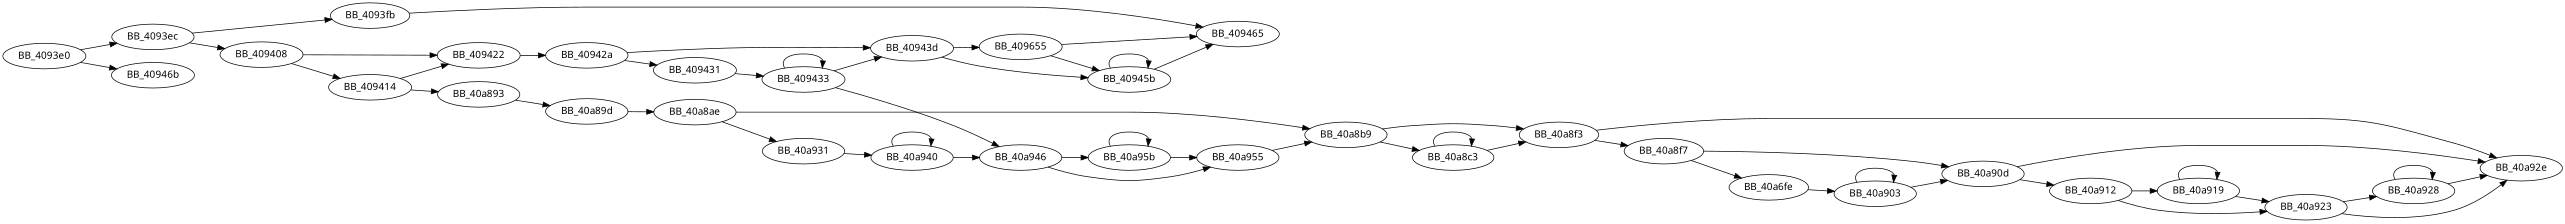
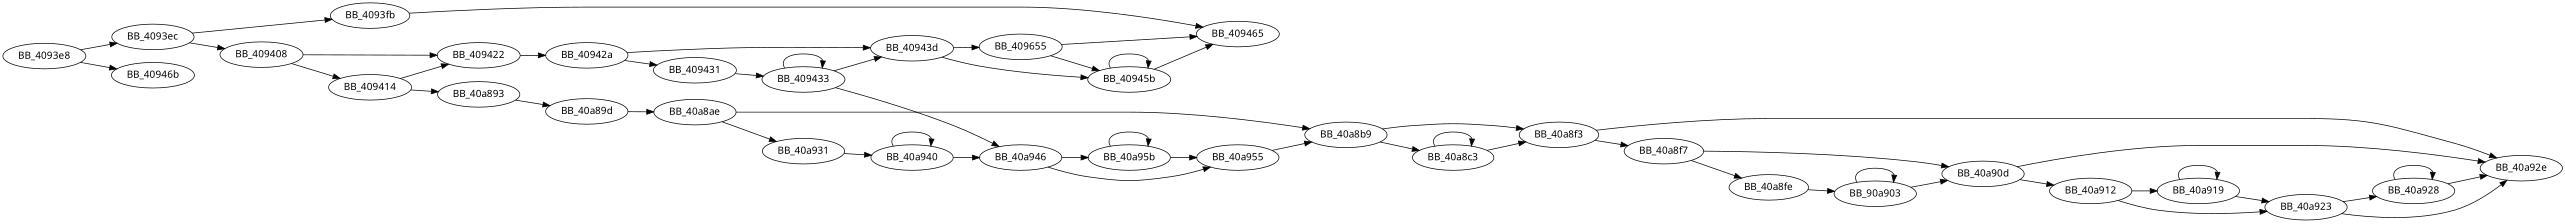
(44, 56) -> (44, 56)
(1769, 187) -> (1769, 187)
(1875, 194) -> (1875, 194)
